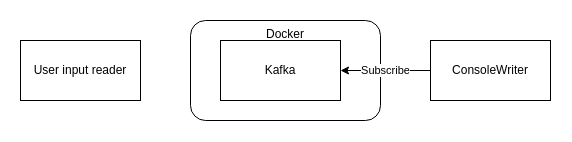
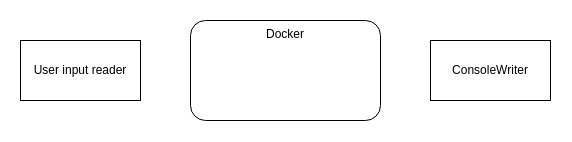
(281, 71) -> none
(389, 71) -> none
